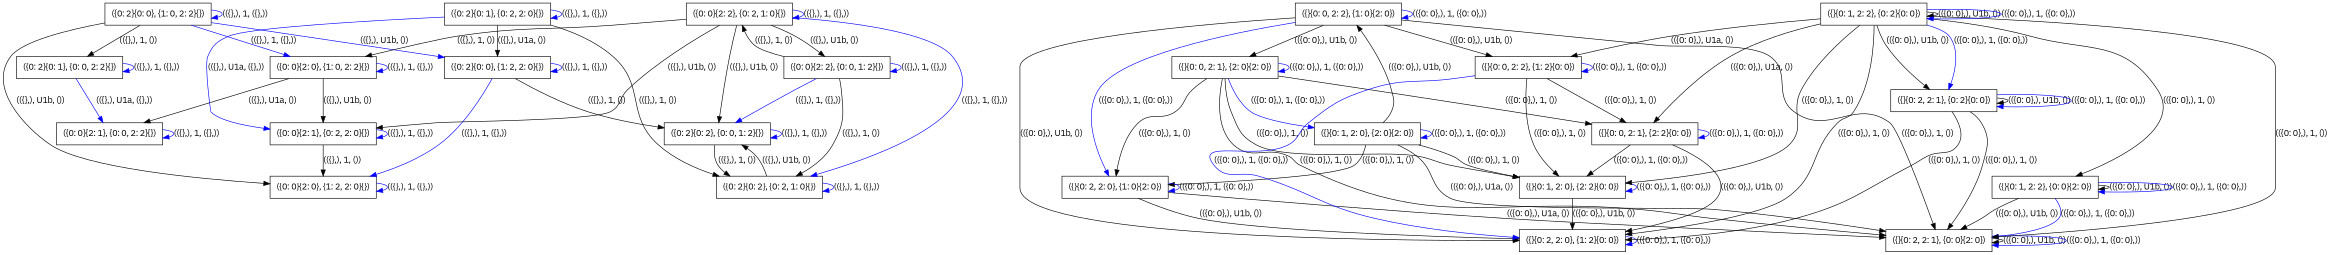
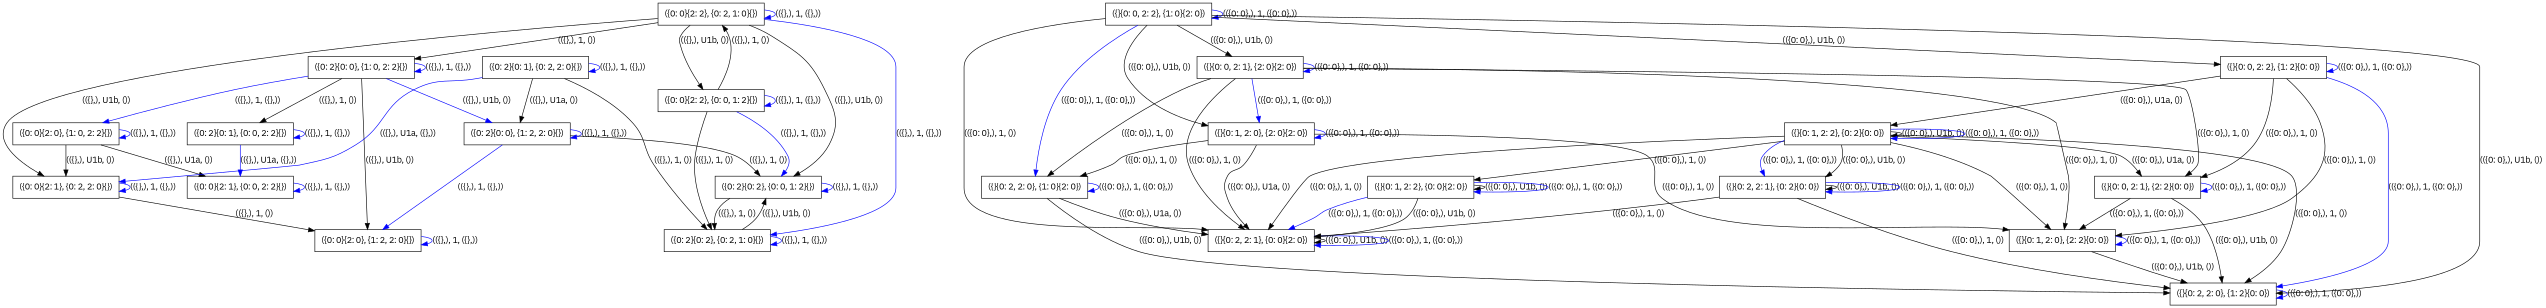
(528, 29) -> (539, 40)
(1698, 32) -> (2059, 100)
(1386, 75) -> (1137, 89)
